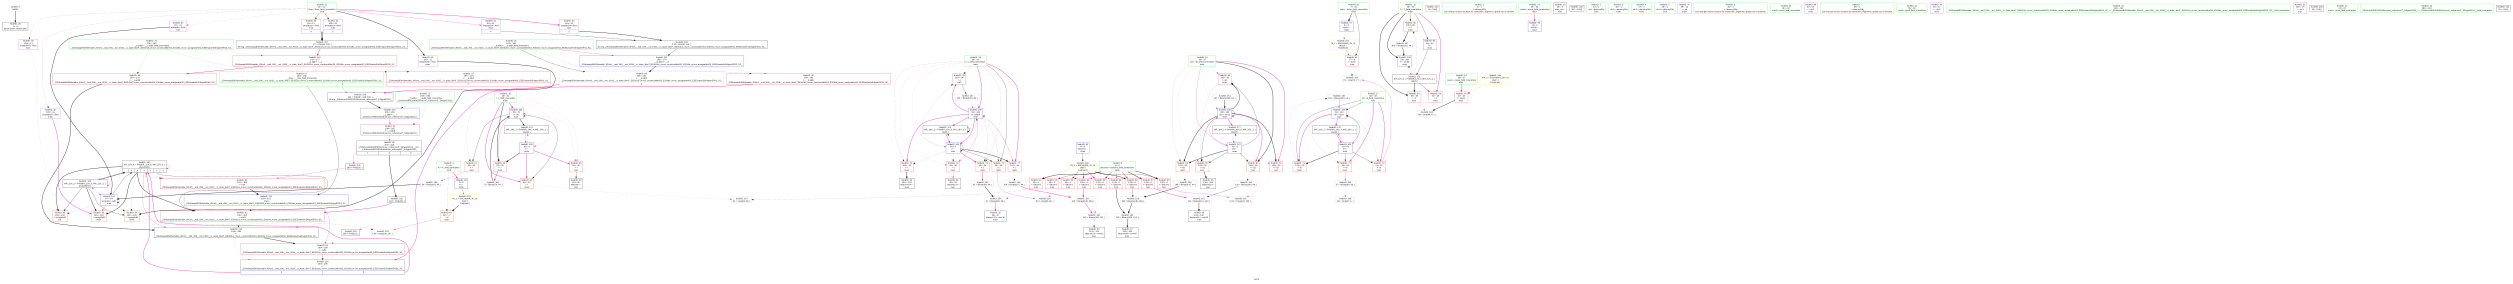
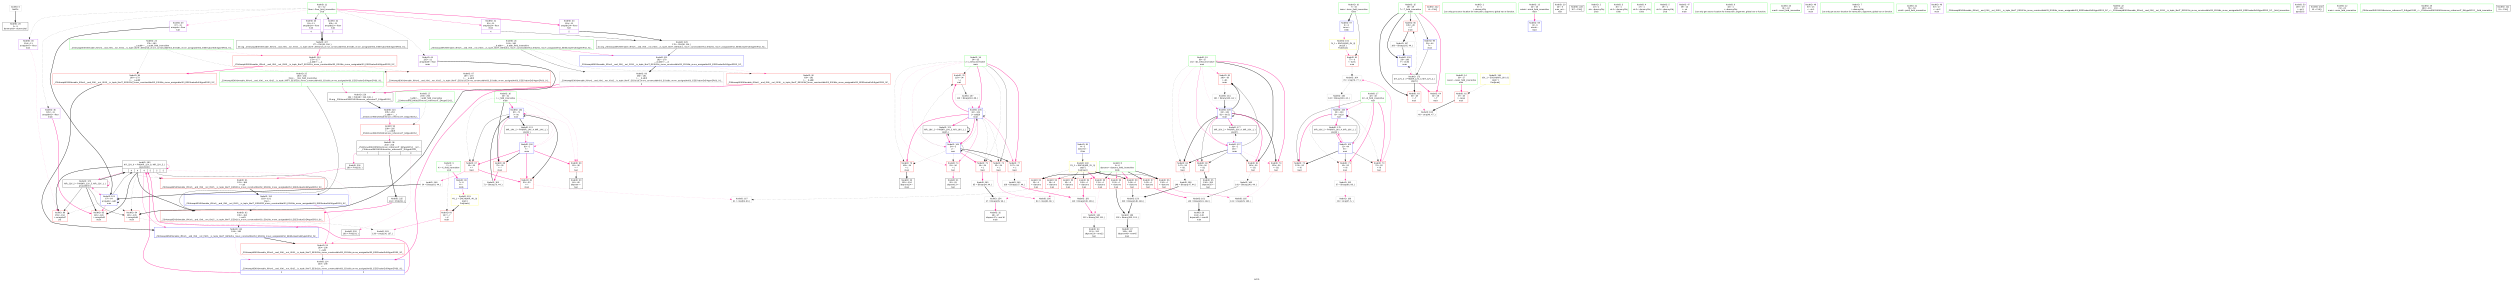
(2300, 12) -> (2300, 12)
(384, 26) -> (384, 26)
(1355, 106) -> (1355, 106)
(1290, 118) -> (1346, 87)
(1202, 120) -> (1225, 88)
(557, 138) -> (557, 138)
(486, 151) -> (498, 176)
none -> (500, 157)
